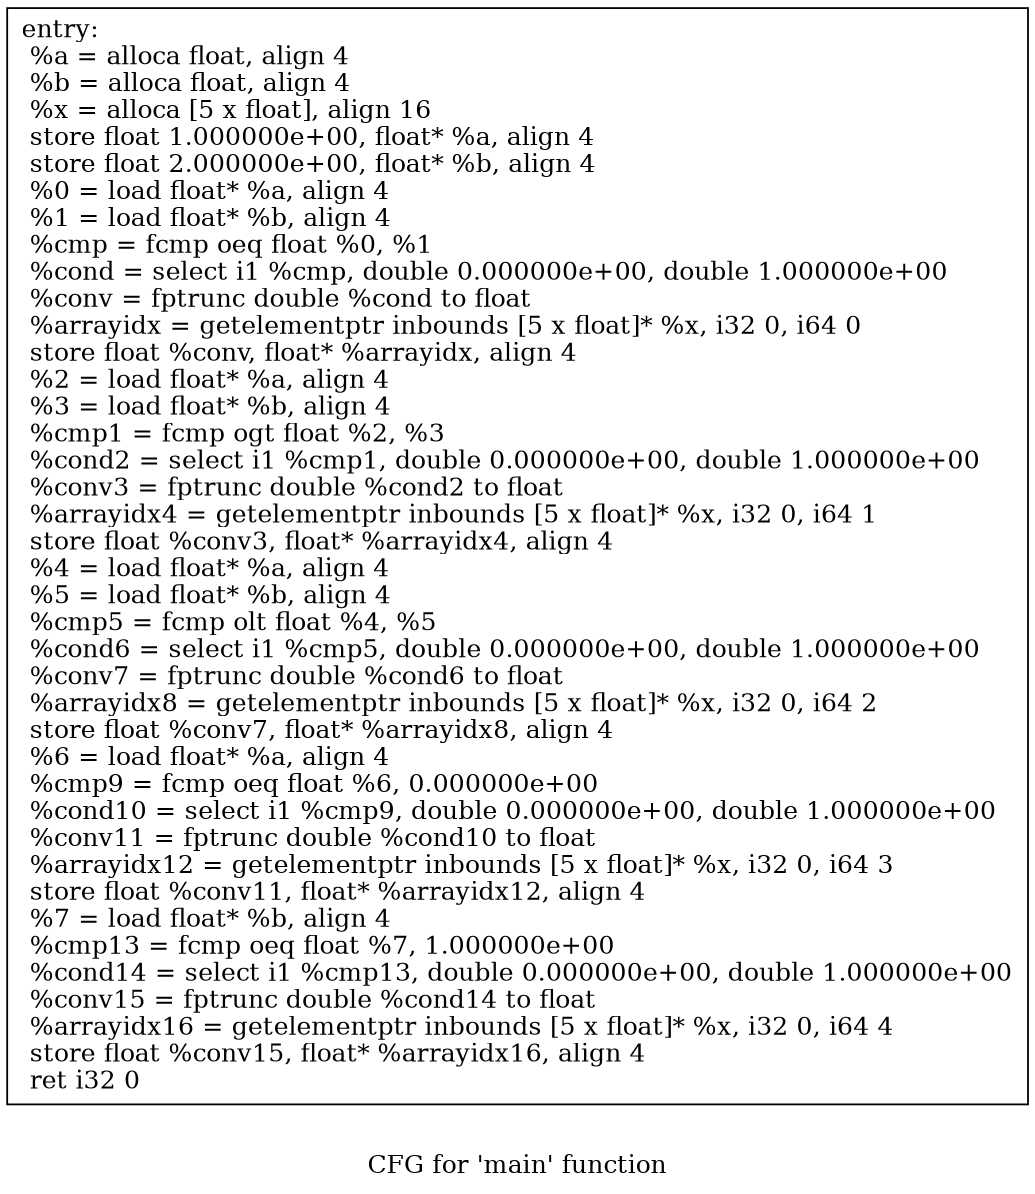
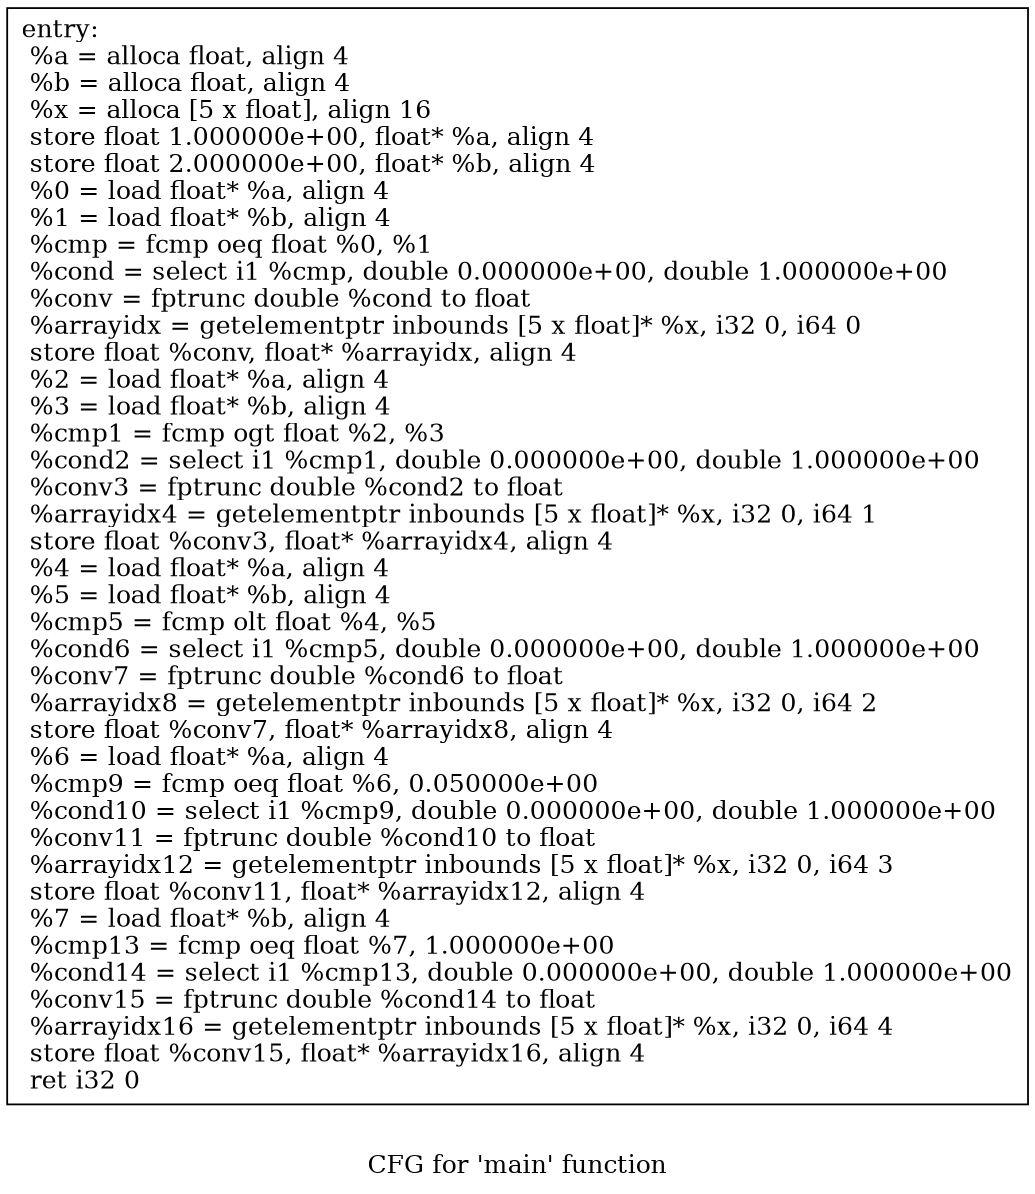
(311, 784) -> (311, 784)
